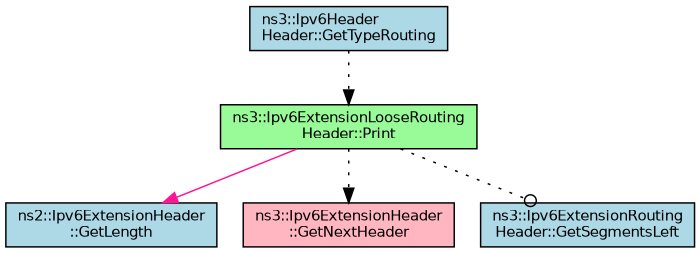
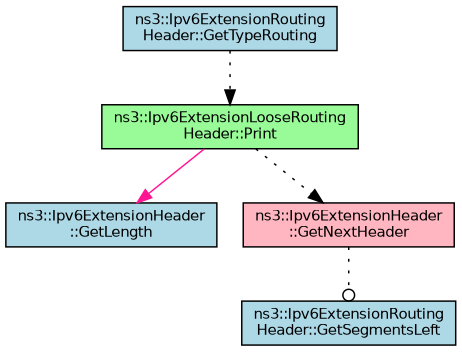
(349, 29) -> (230, 29)
(463, 174) -> (349, 268)
(111, 225) -> (111, 225)
